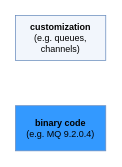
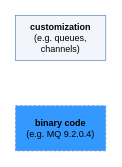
(60, 128) -> (60, 128)
